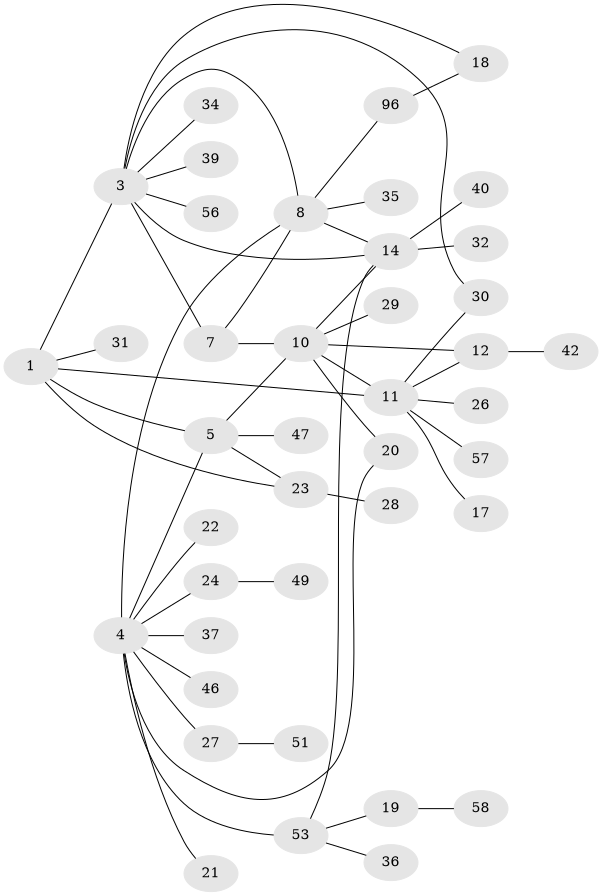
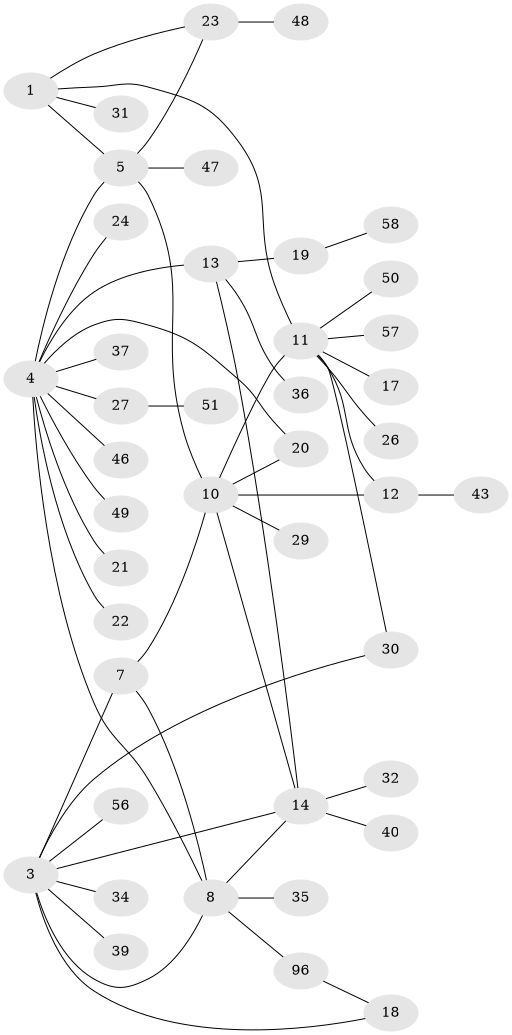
(76, 277) -> none
none -> (391, 279)
(571, 352) -> (481, 495)
(391, 506) -> (301, 22)
(256, 582) -> (69, 450)
(301, 836) -> (211, 264)
